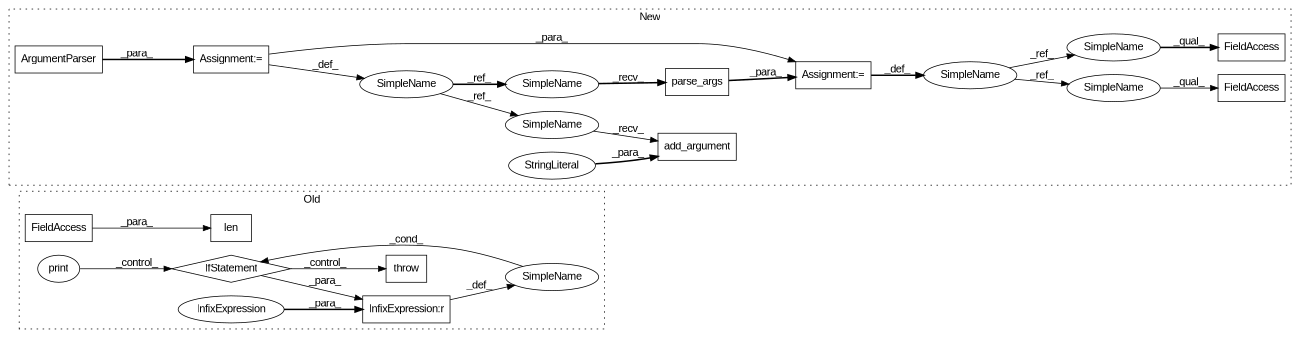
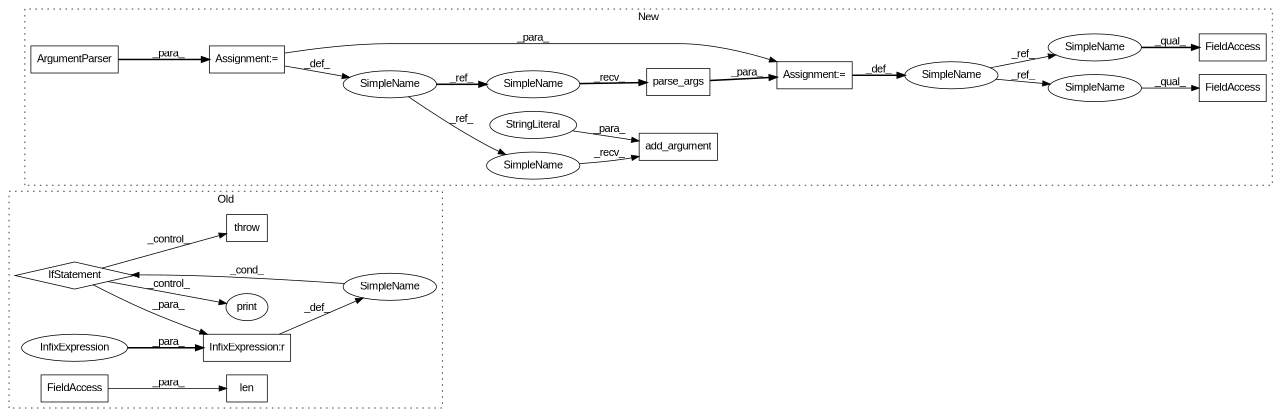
(623, 162) -> (602, 135)
(122, 269) -> (164, 292)
